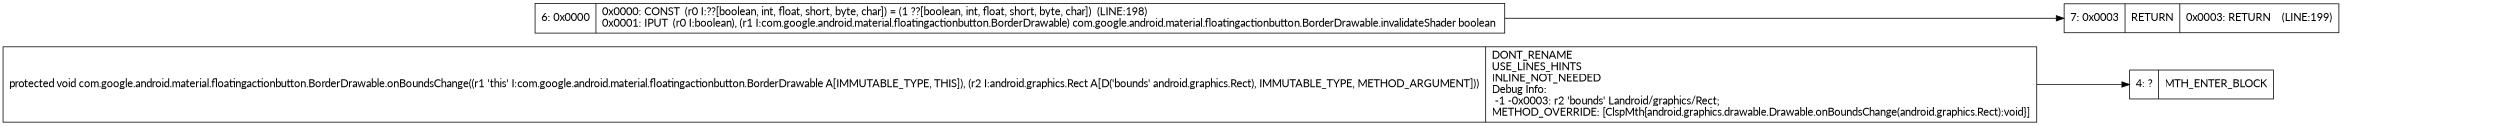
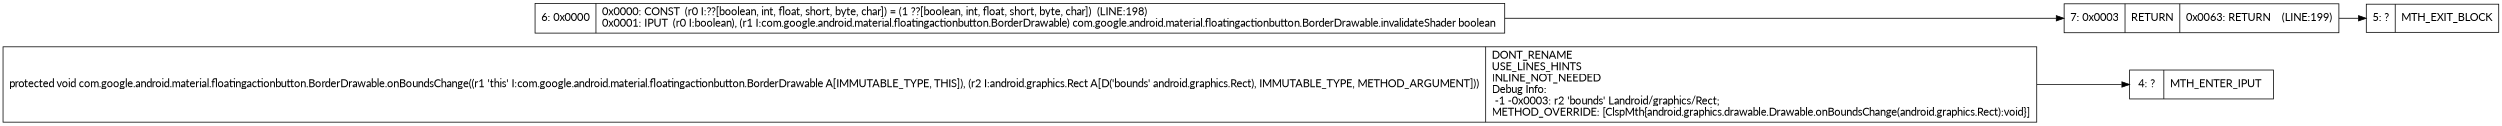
(2259, 18) -> (2259, 18)
none -> (2433, 18)
(2216, 84) -> (2216, 84)
